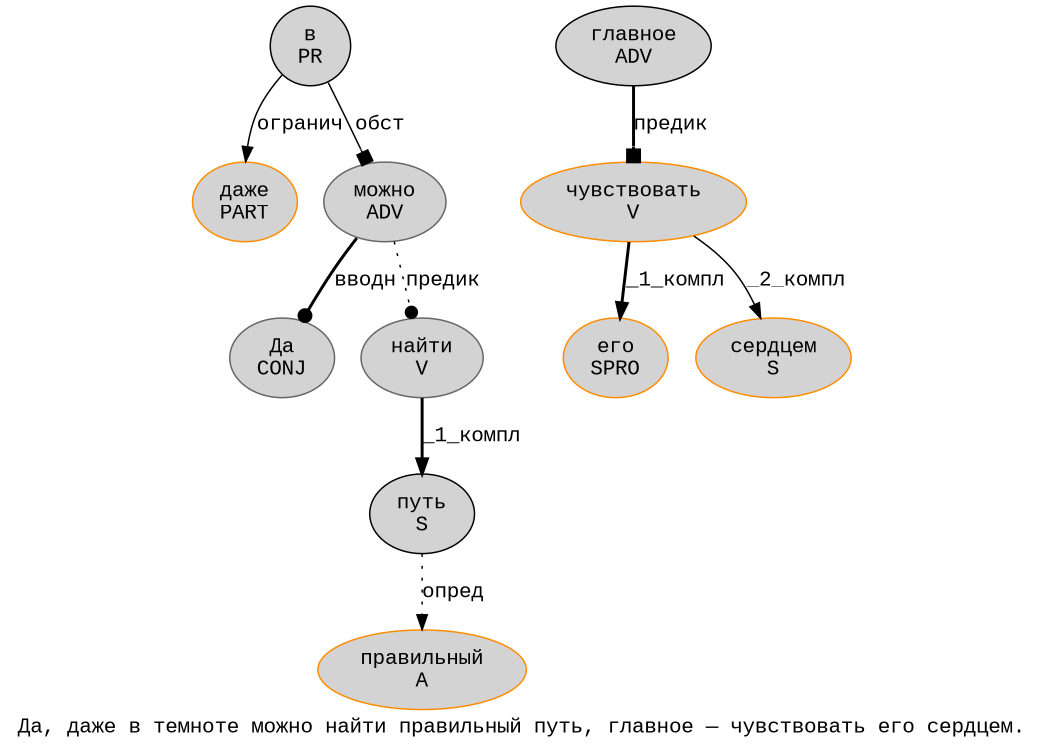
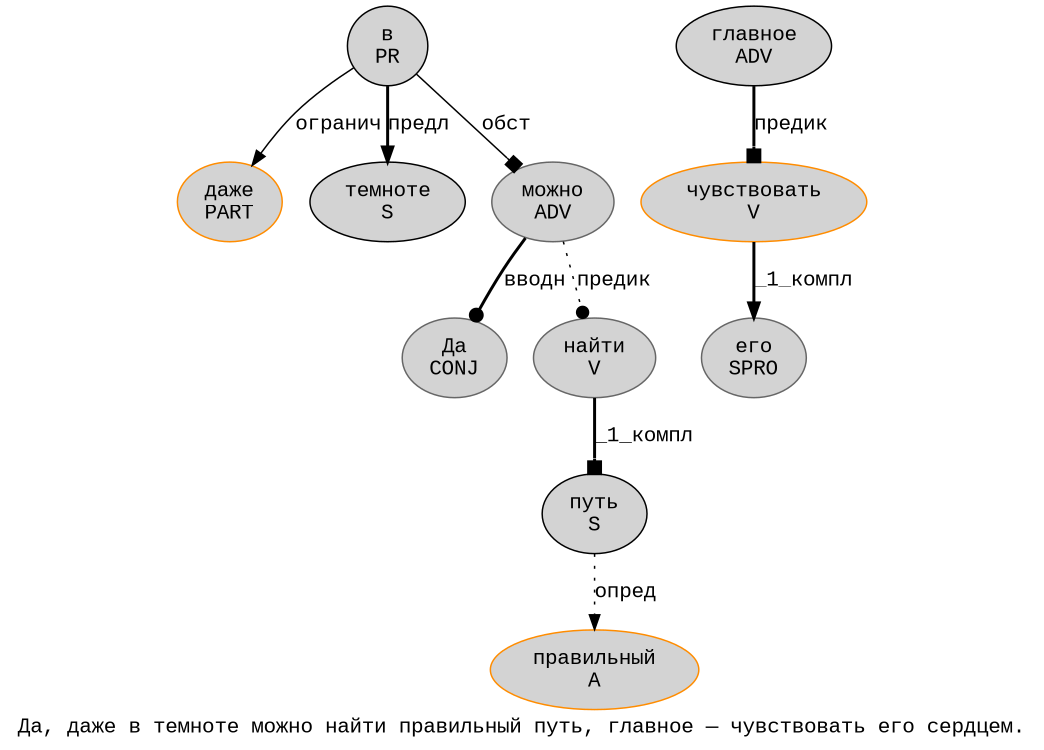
none -> (388, 202)
(616, 358) -> (754, 358)
(773, 358) -> none
(422, 428) -> (595, 428)
